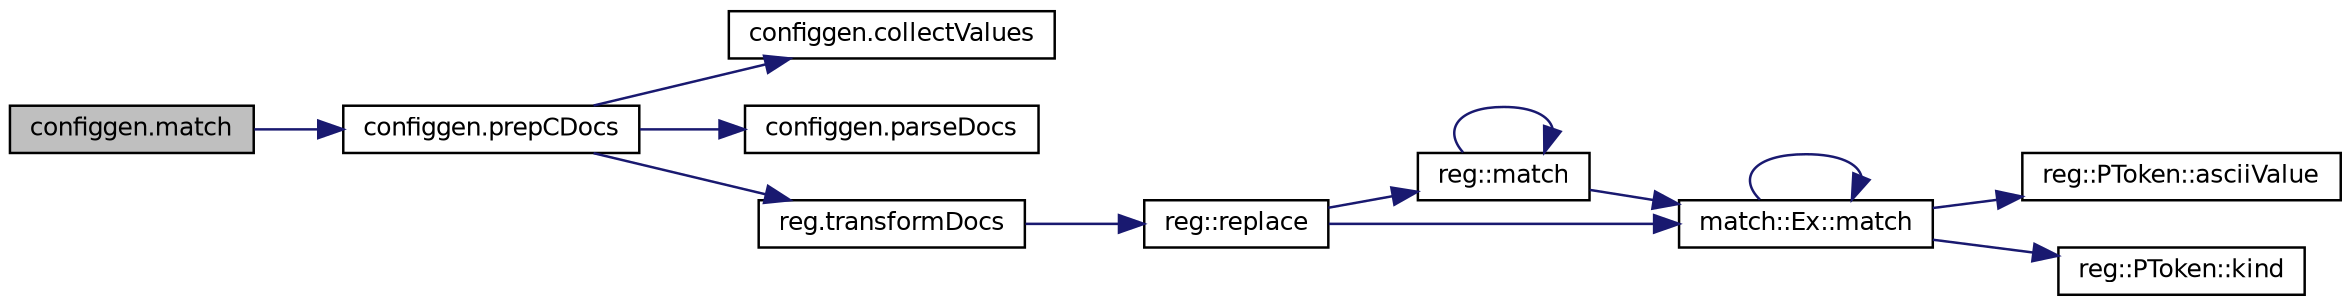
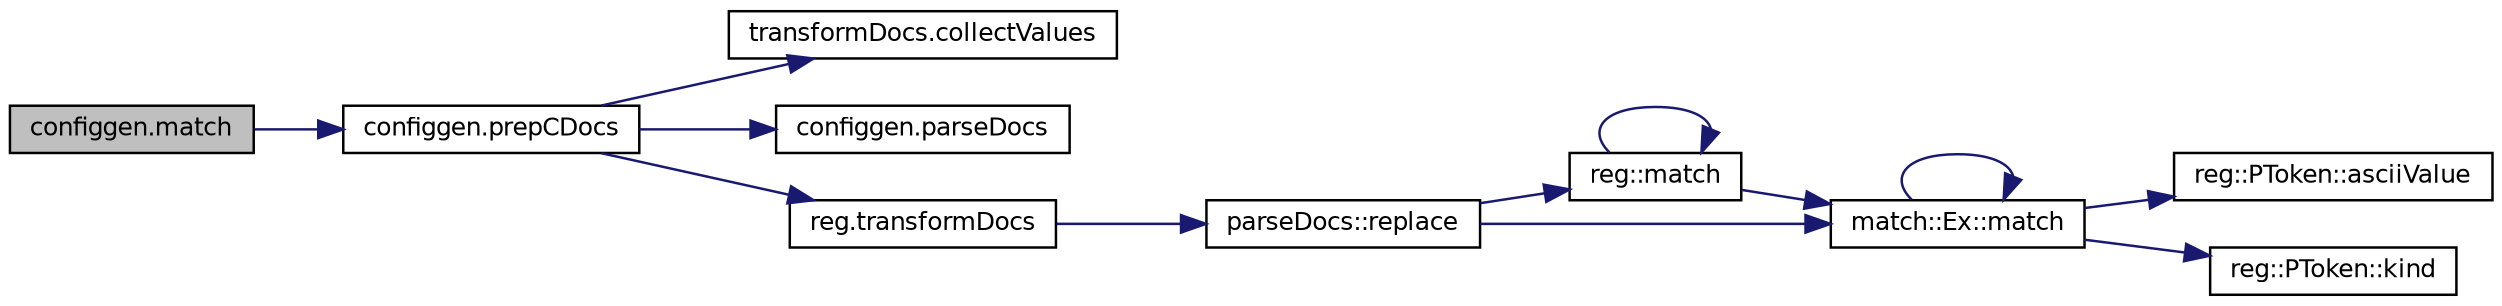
(892, 35) -> (923, 35)
(1236, 224) -> (1343, 224)
